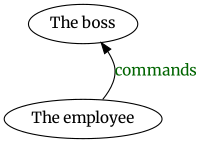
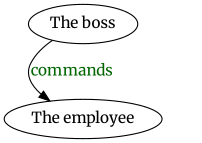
(115, 76) -> (30, 65)
